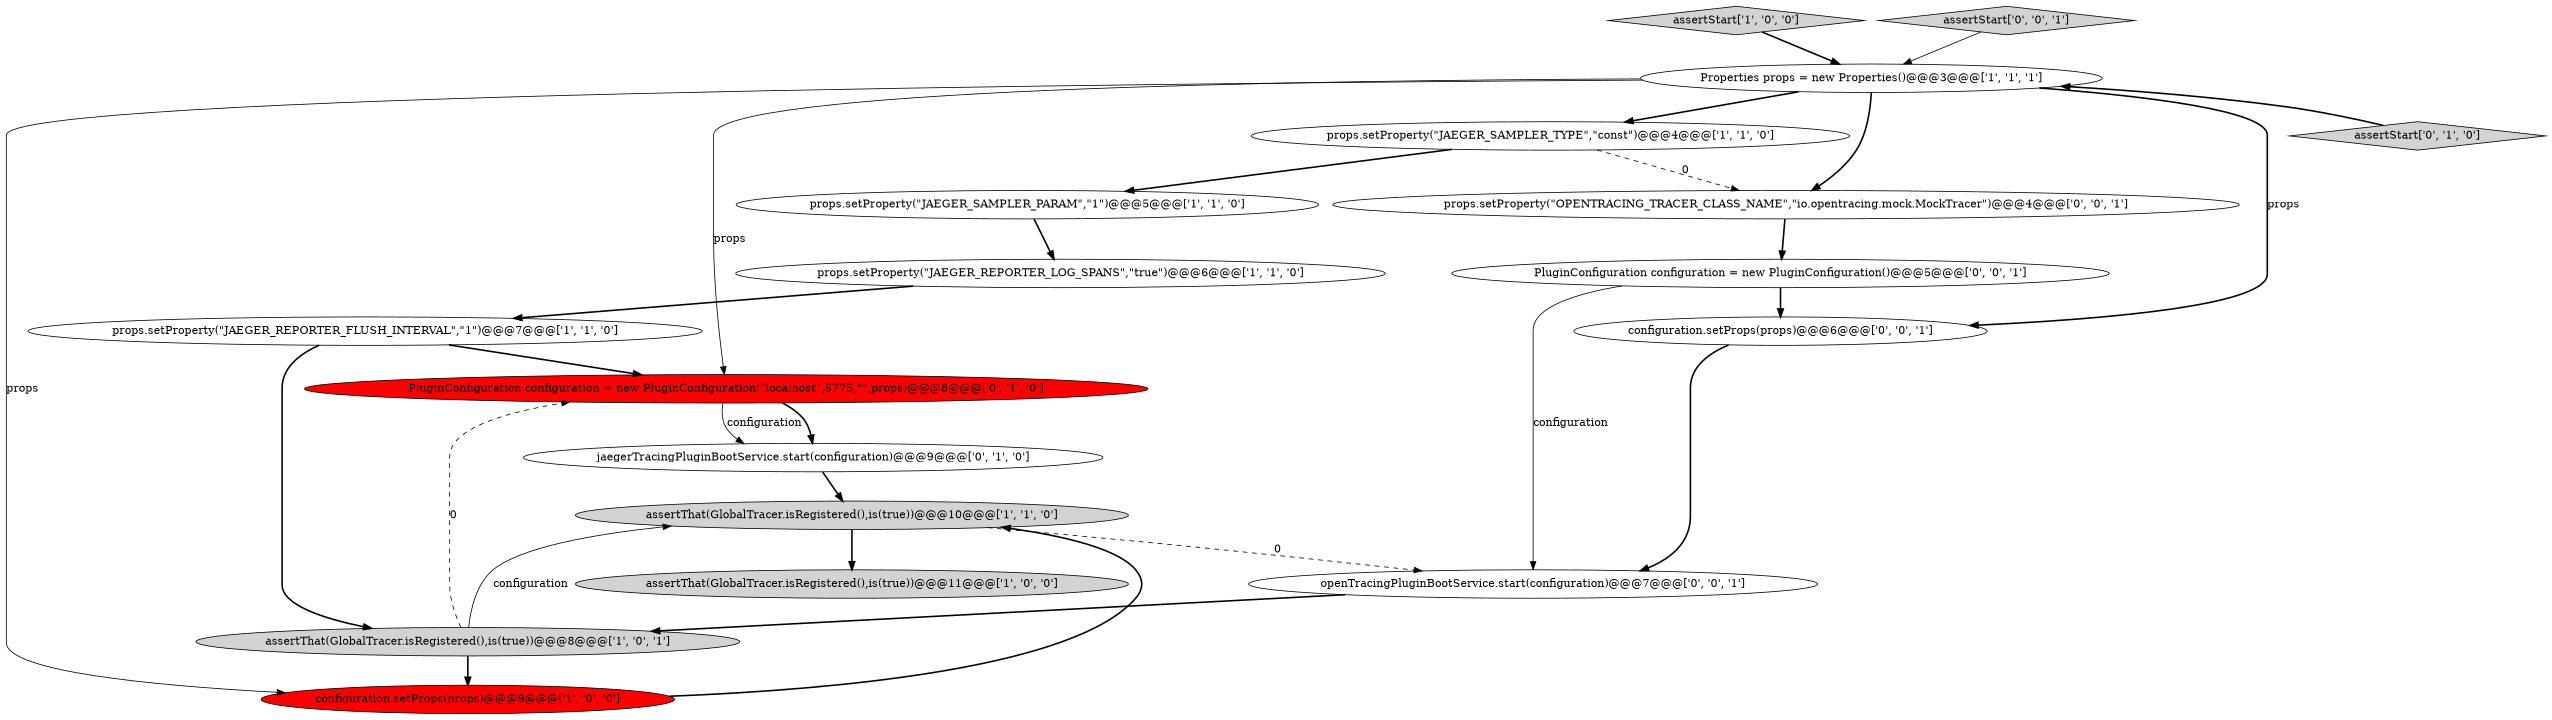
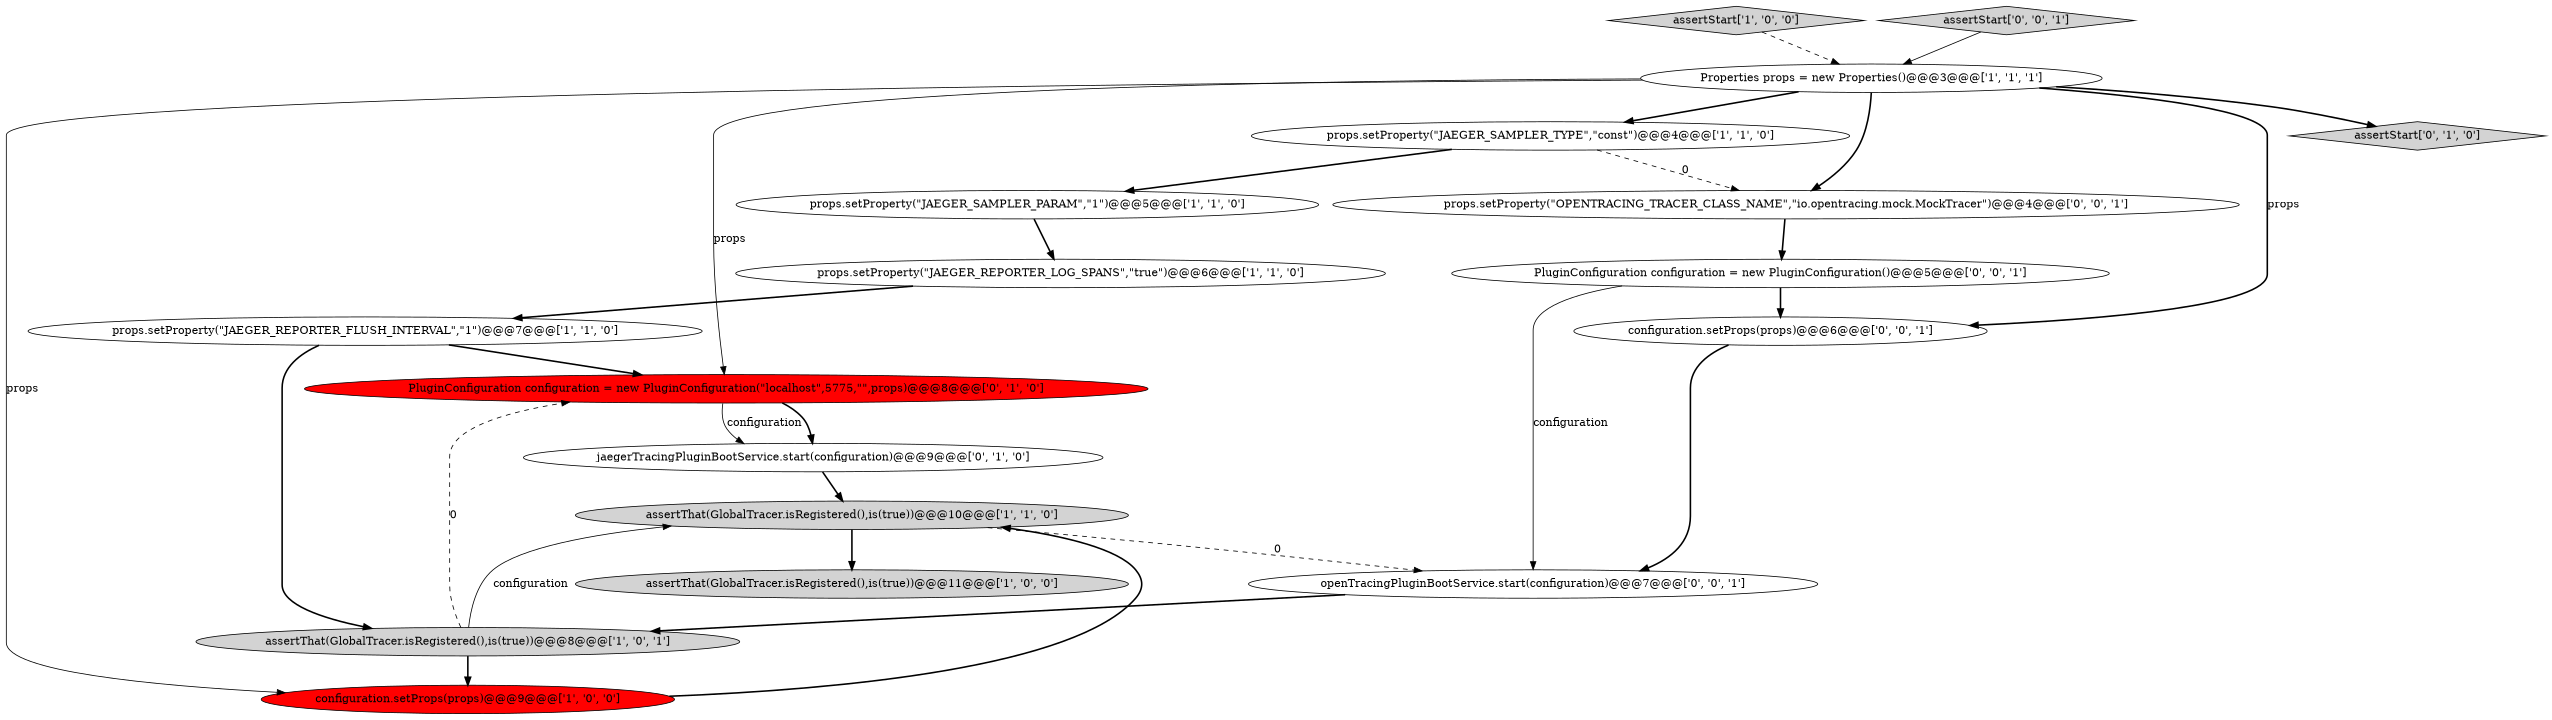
(1797, 47) -> (1797, 47)
(2227, 100) -> (2213, 100)
